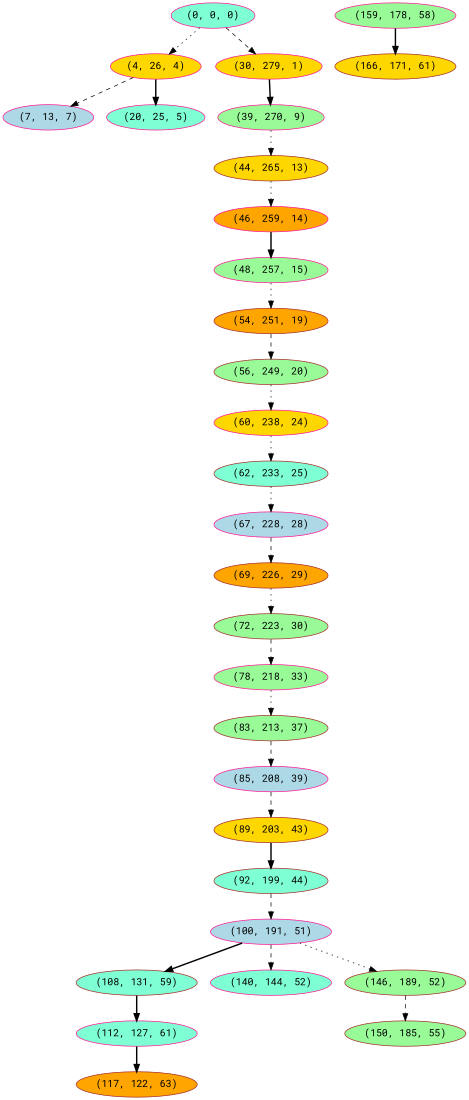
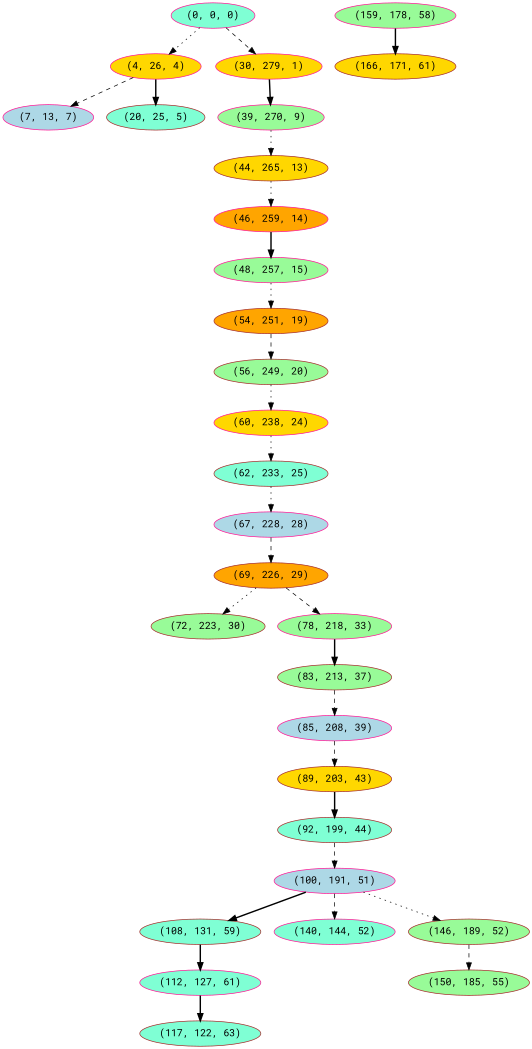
(156, 117) -> (156, 117)
(271, 648) -> (300, 599)
(271, 699) -> (335, 648)
(137, 1084) -> (200, 1034)
